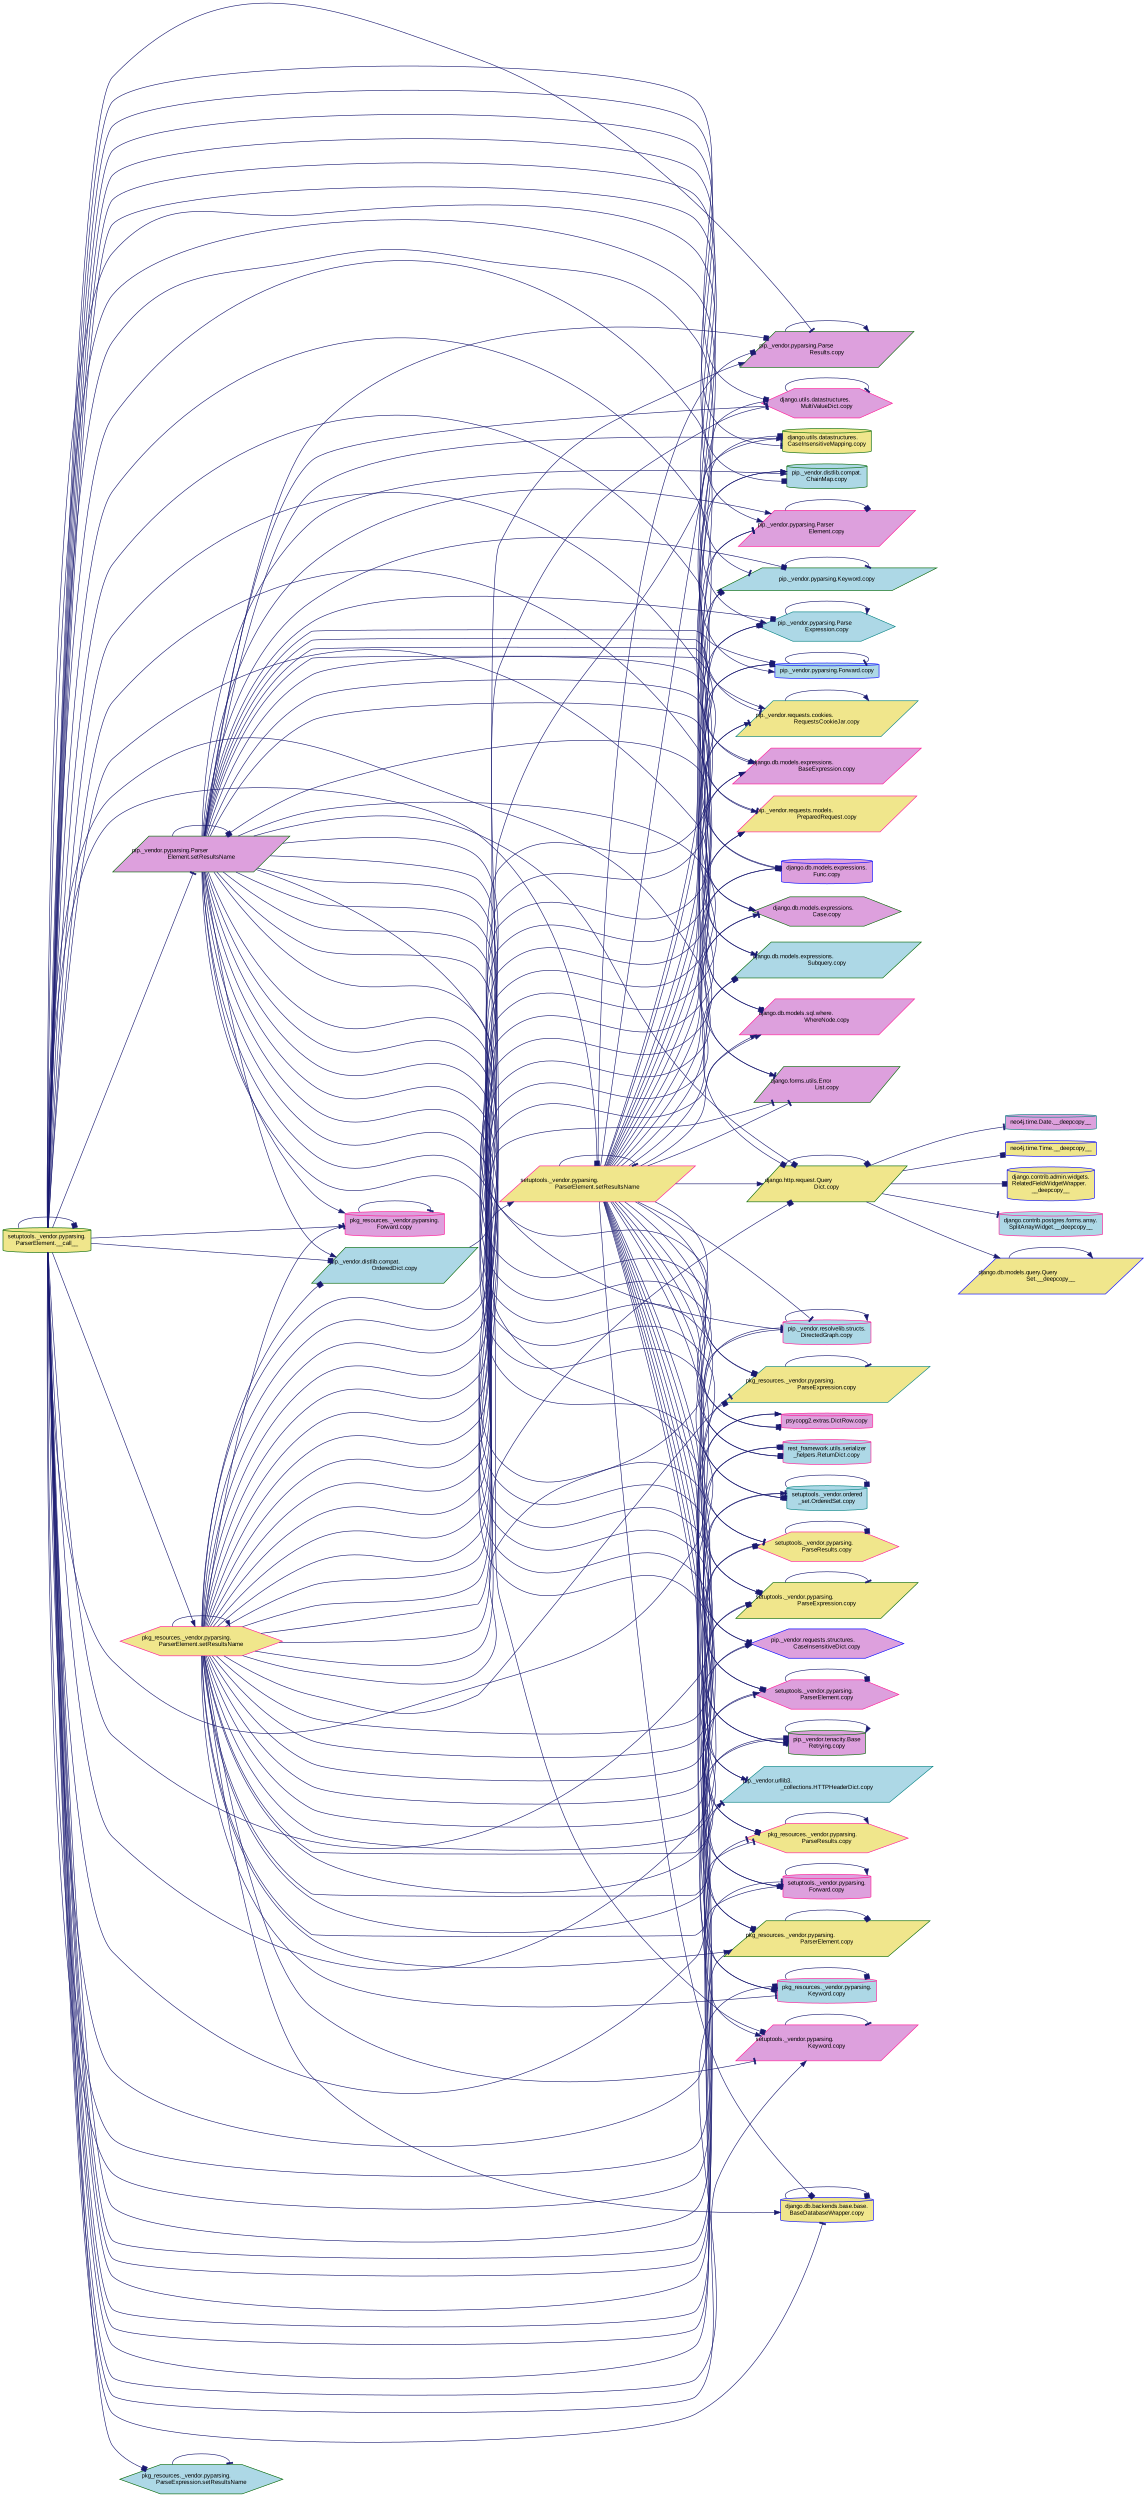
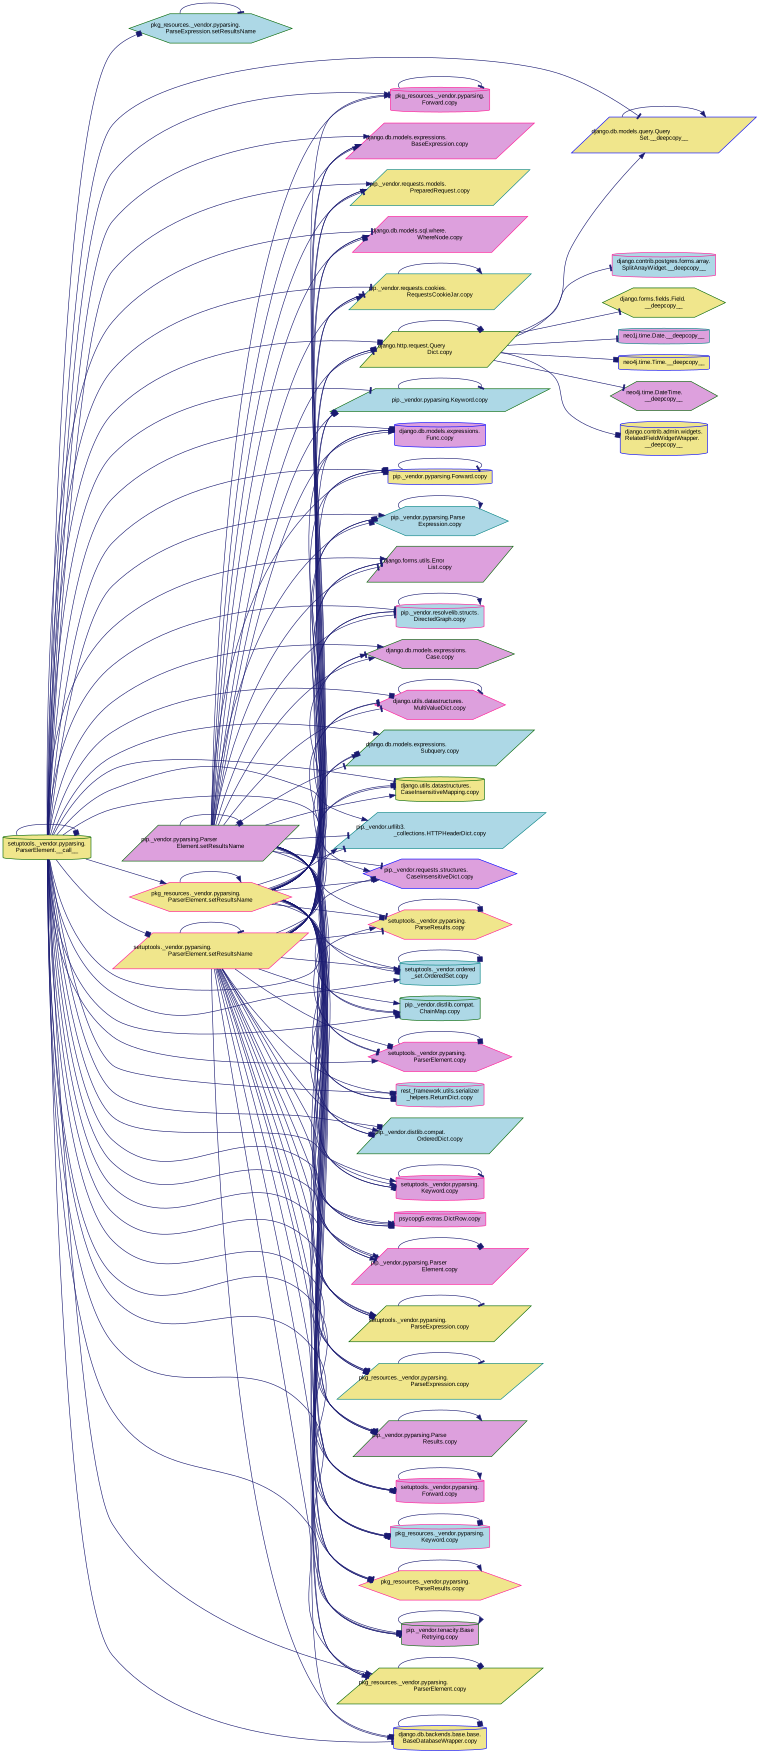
none -> (664, 303)
none -> (664, 396)
(827, 671) -> (440, 477)
(827, 814) -> (440, 188)
(560, 890) -> (255, 570)
(122, 1051) -> (90, 204)
(1051, 1122) -> (664, 336)
(489, 1226) -> (282, 1058)
(530, 1354) -> (314, 979)
(827, 1421) -> (440, 1219)
(827, 2043) -> (440, 1188)
